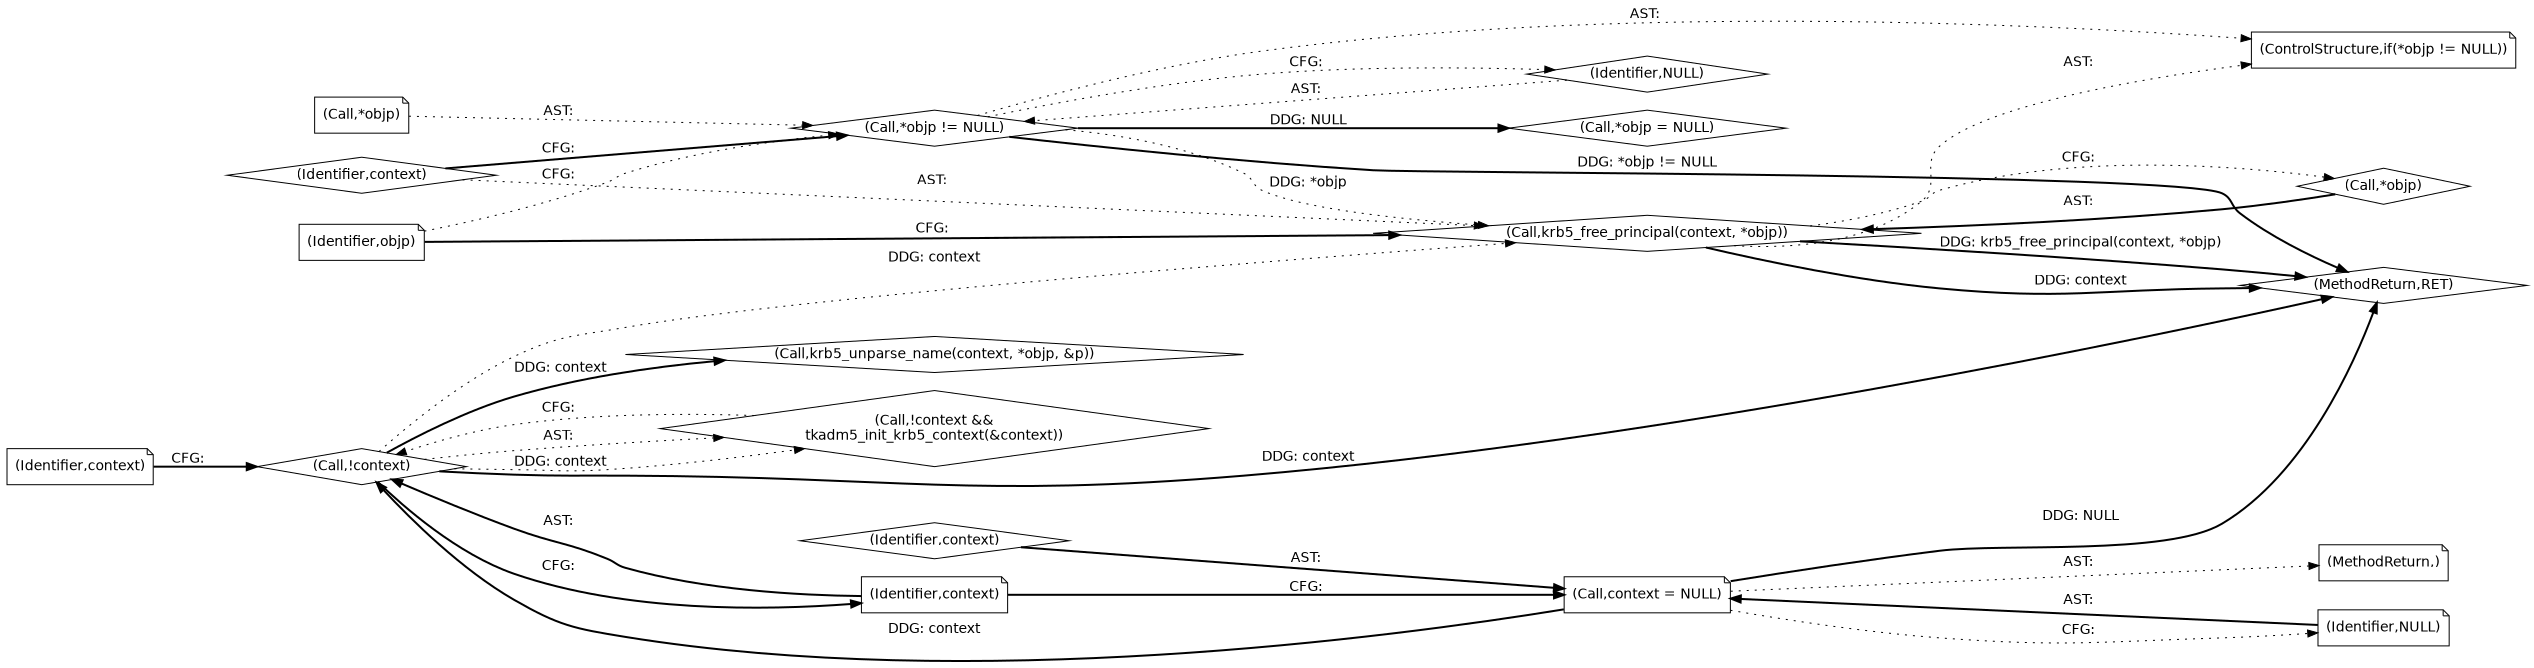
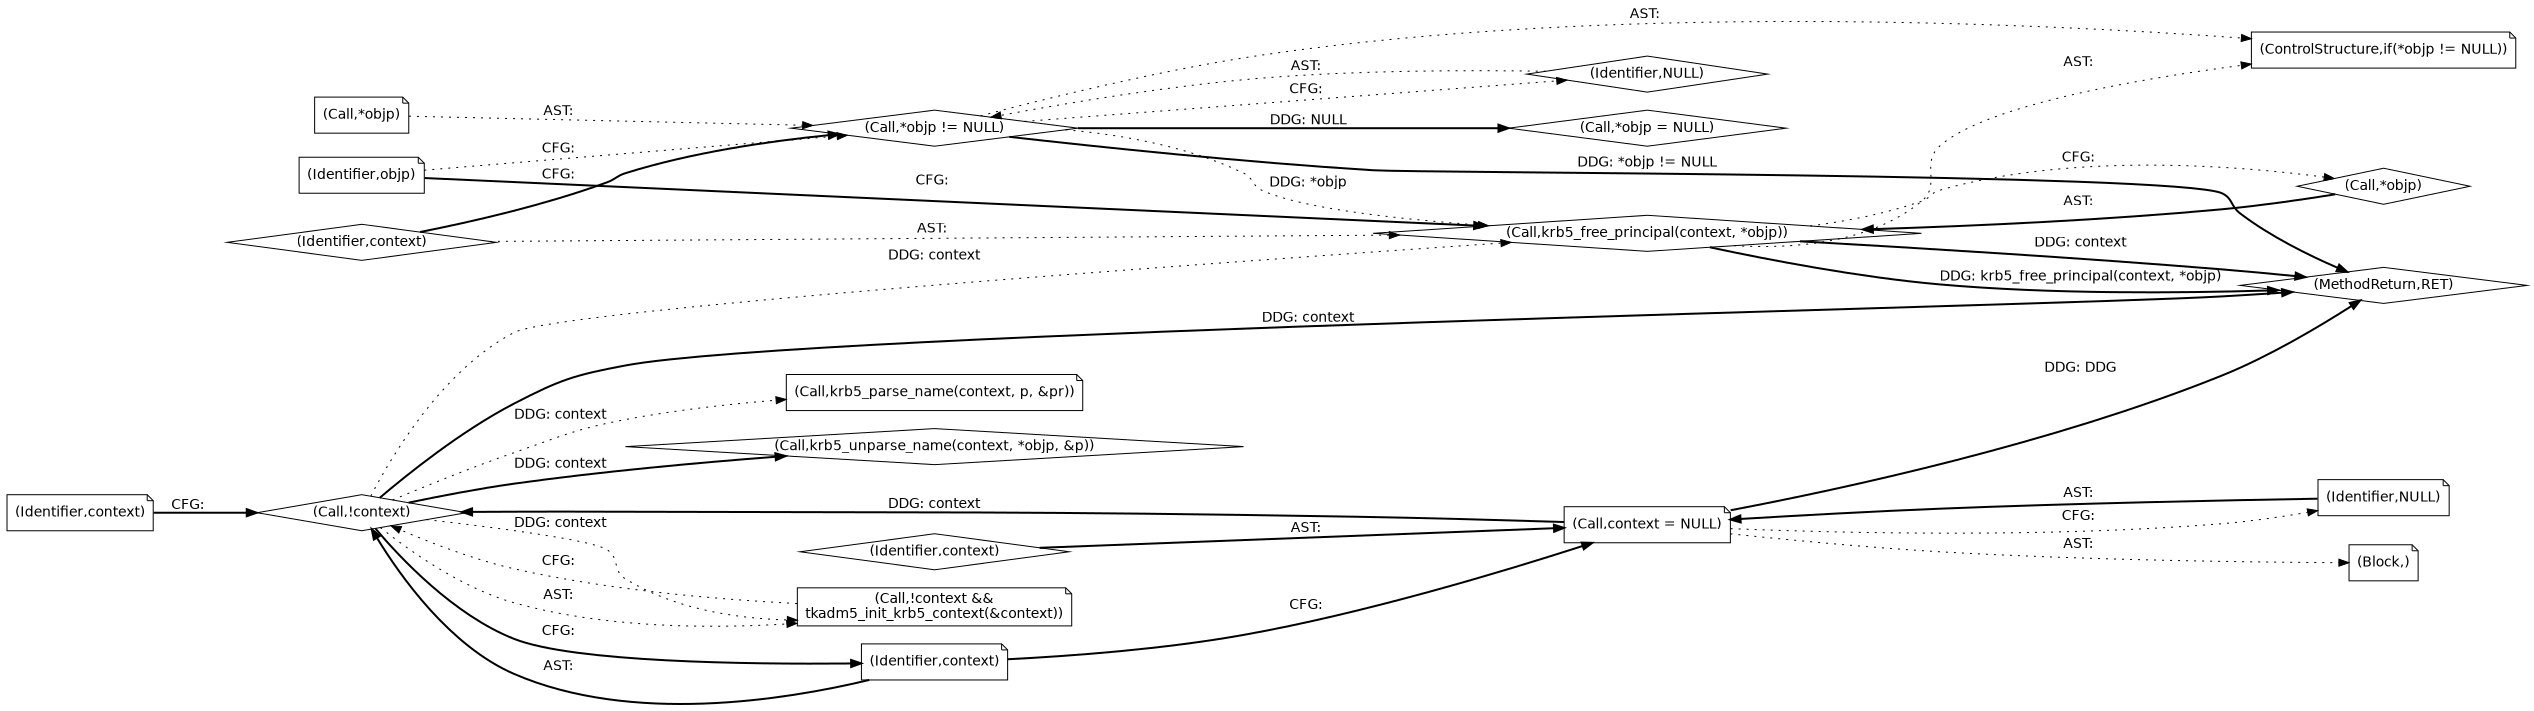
none -> (935, 393)
(935, 429) -> (935, 607)
(2081, 516) -> (2081, 368)
(2384, 563) -> (2384, 563)
